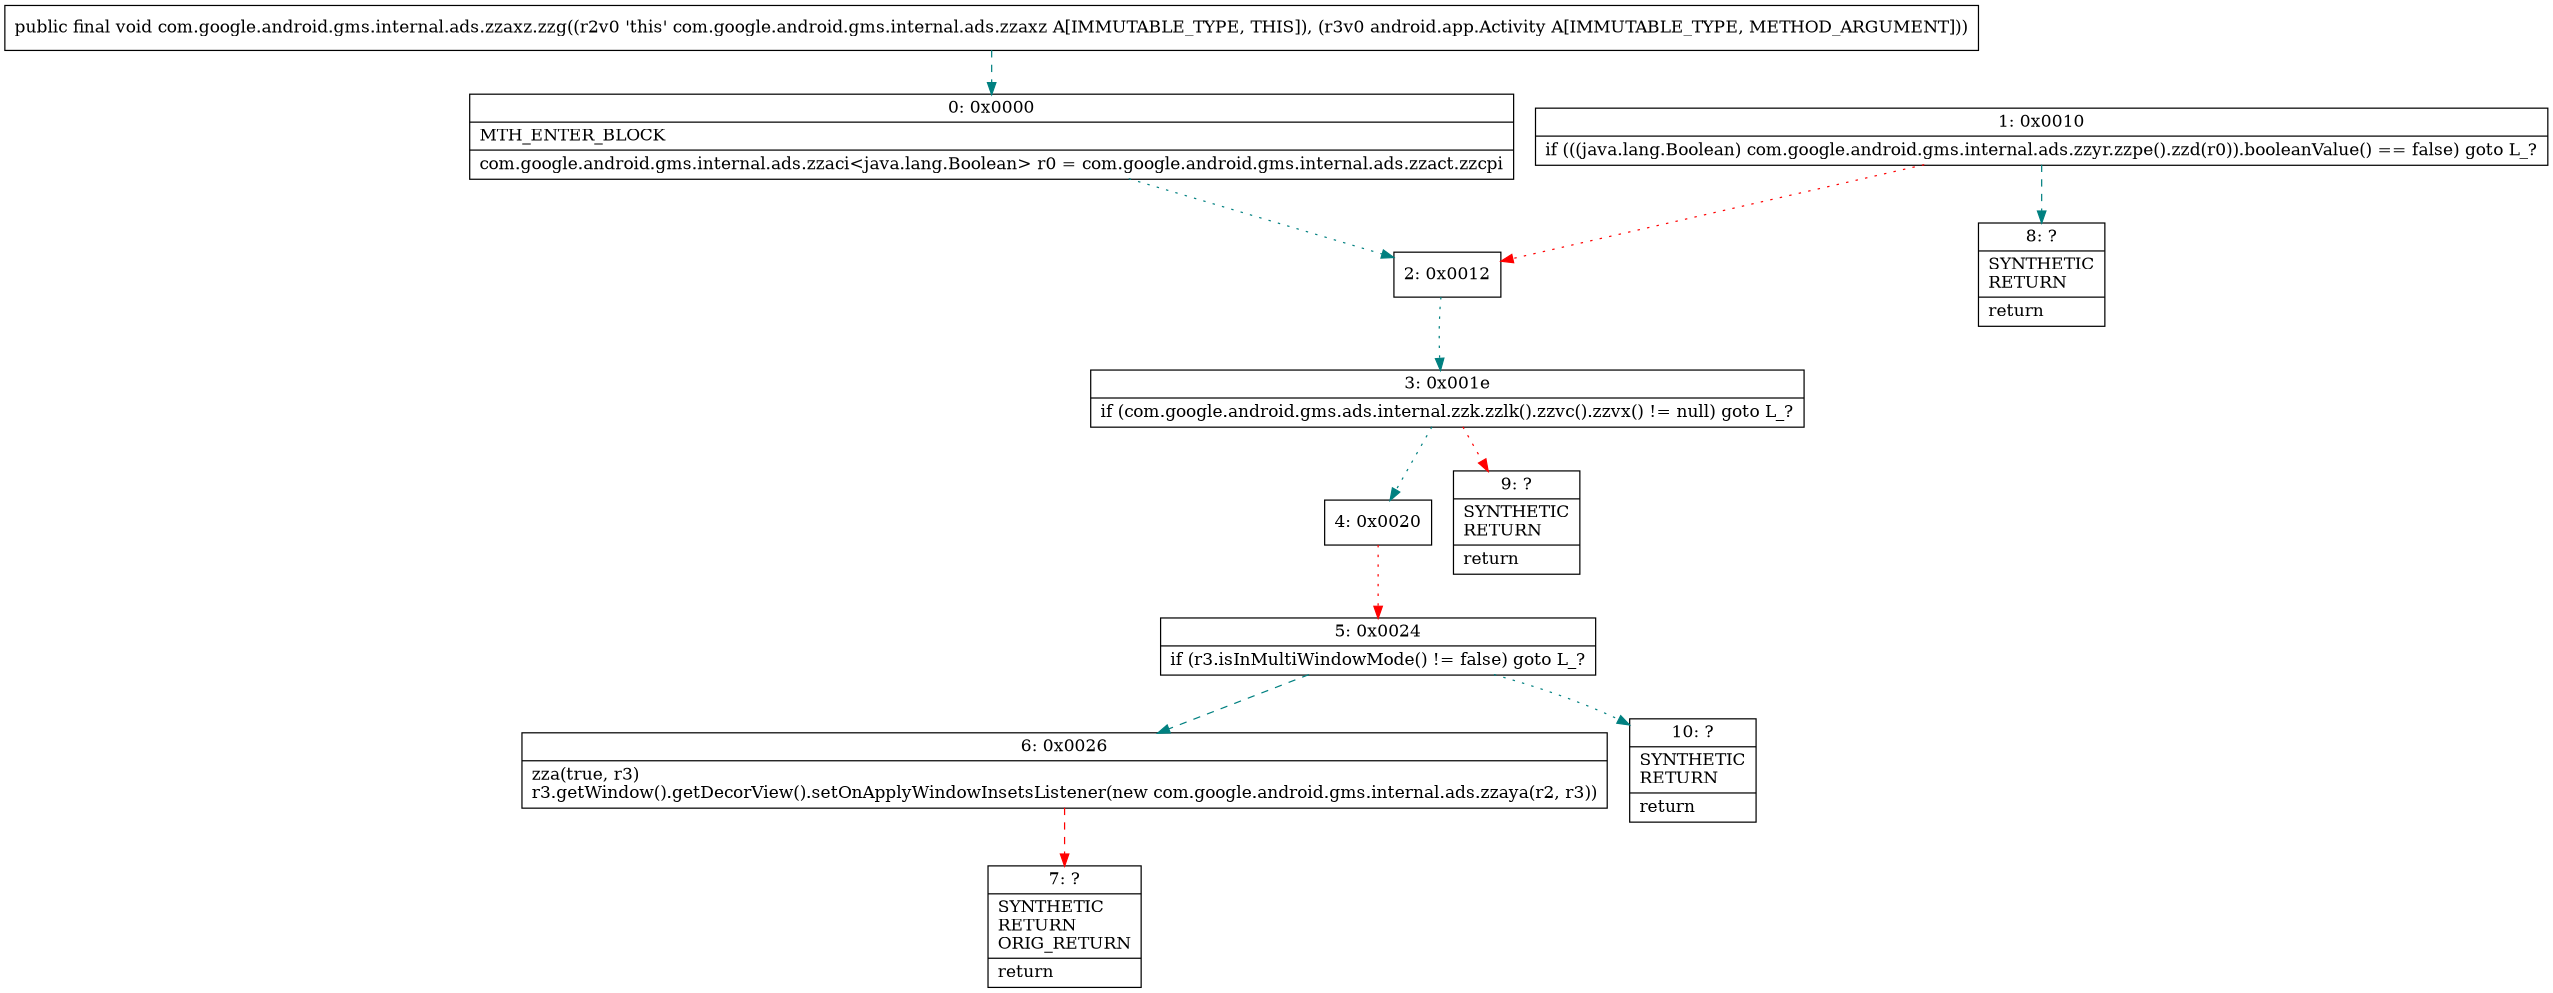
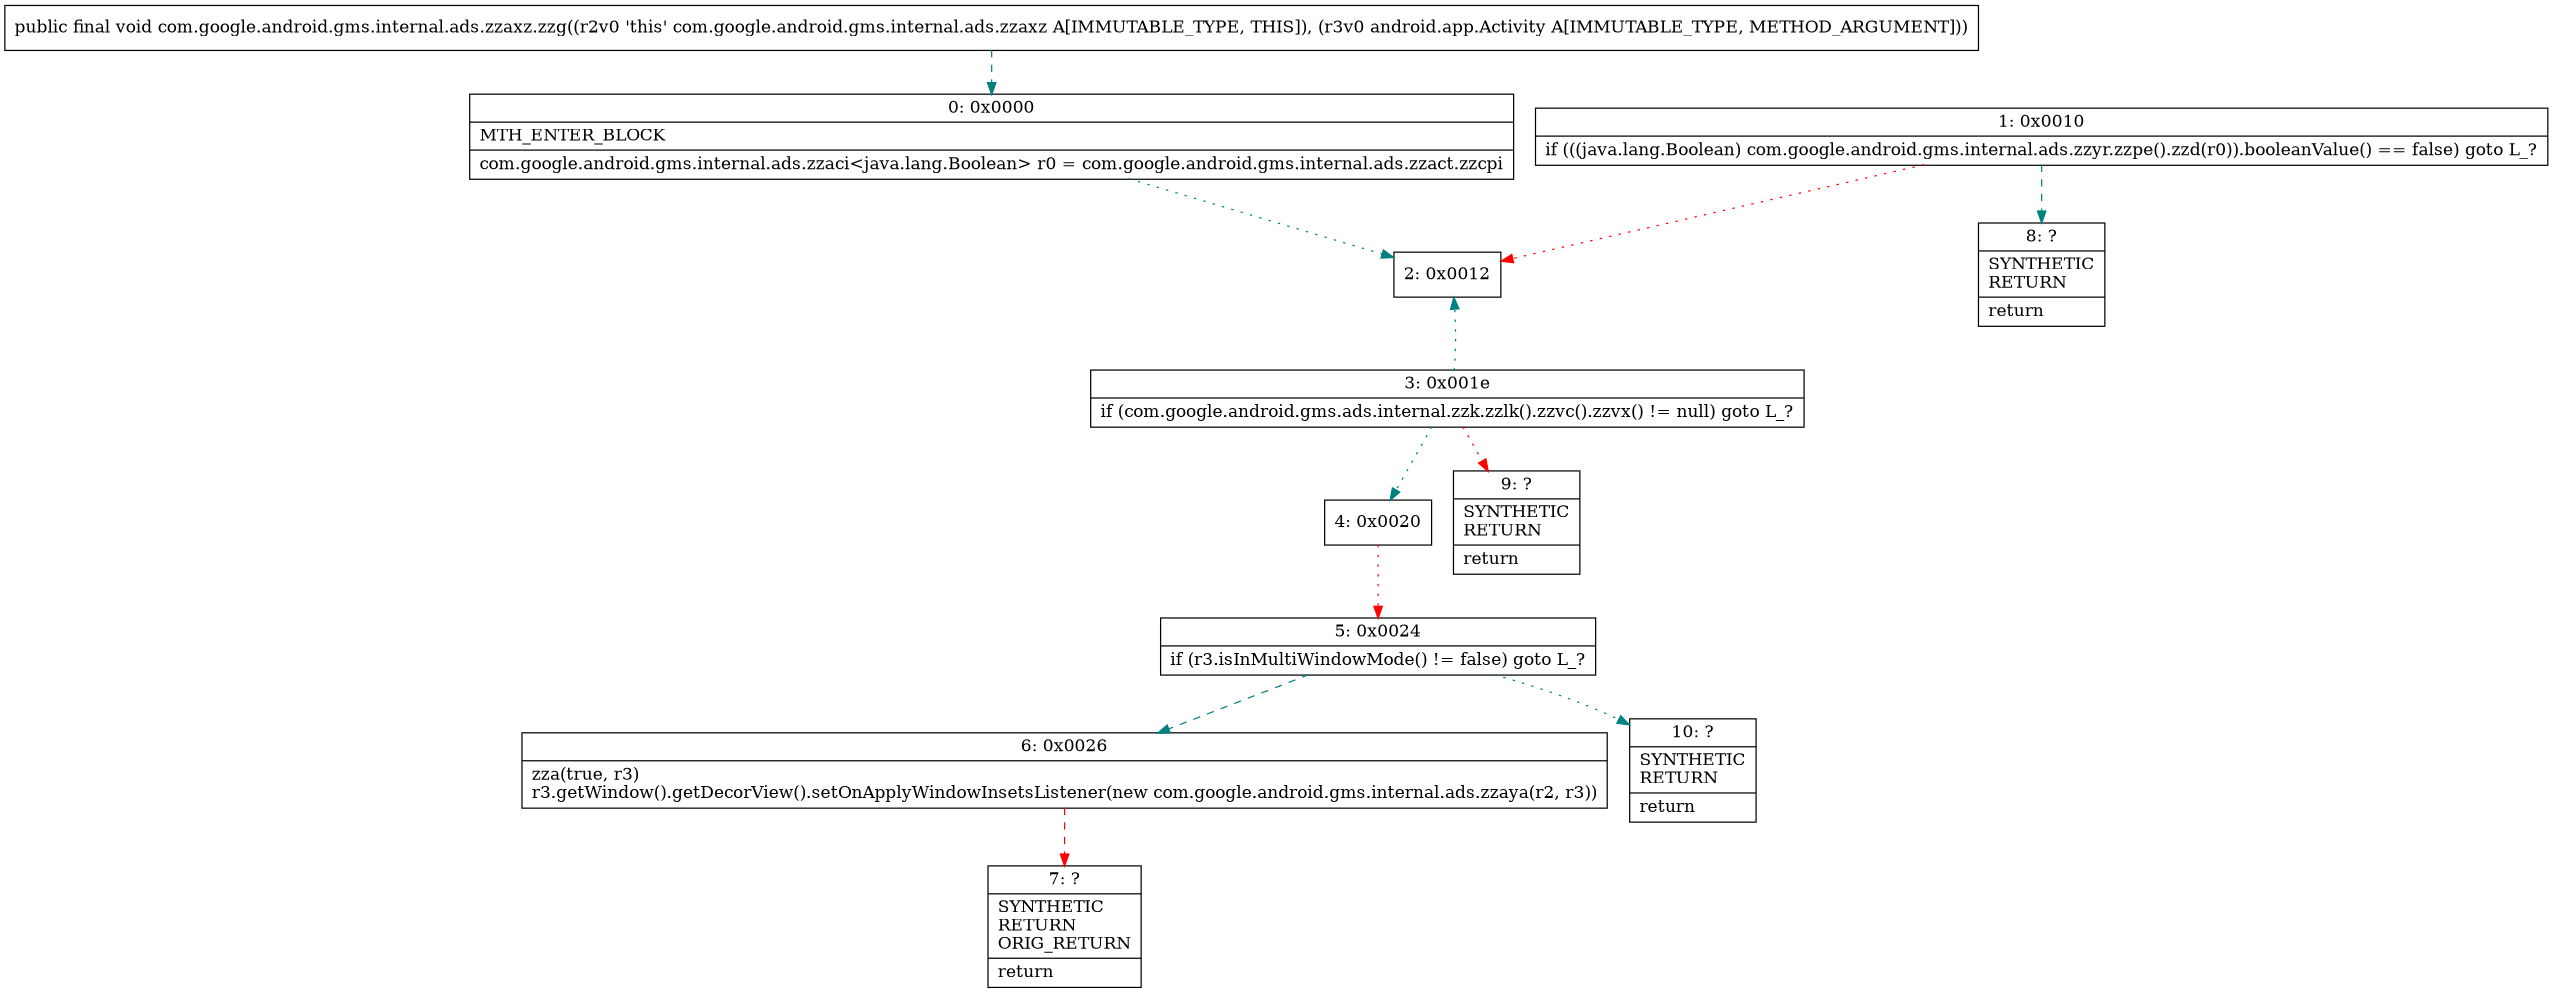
(1439, 327) -> (1456, 340)
